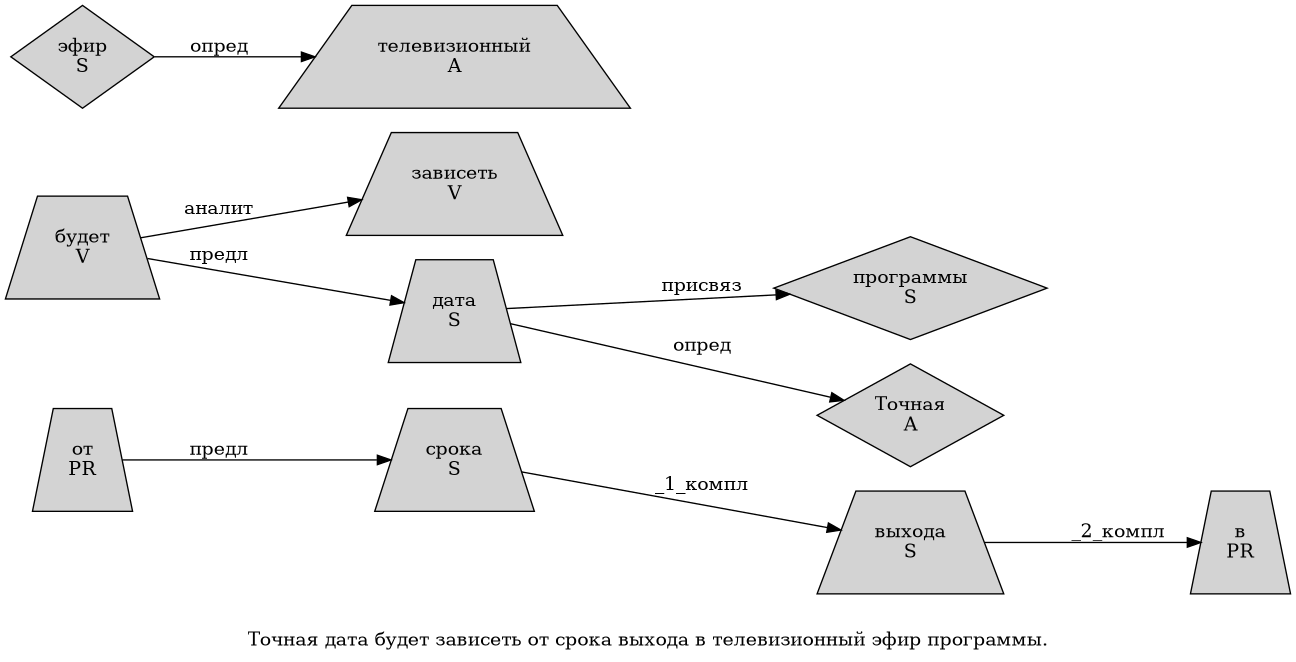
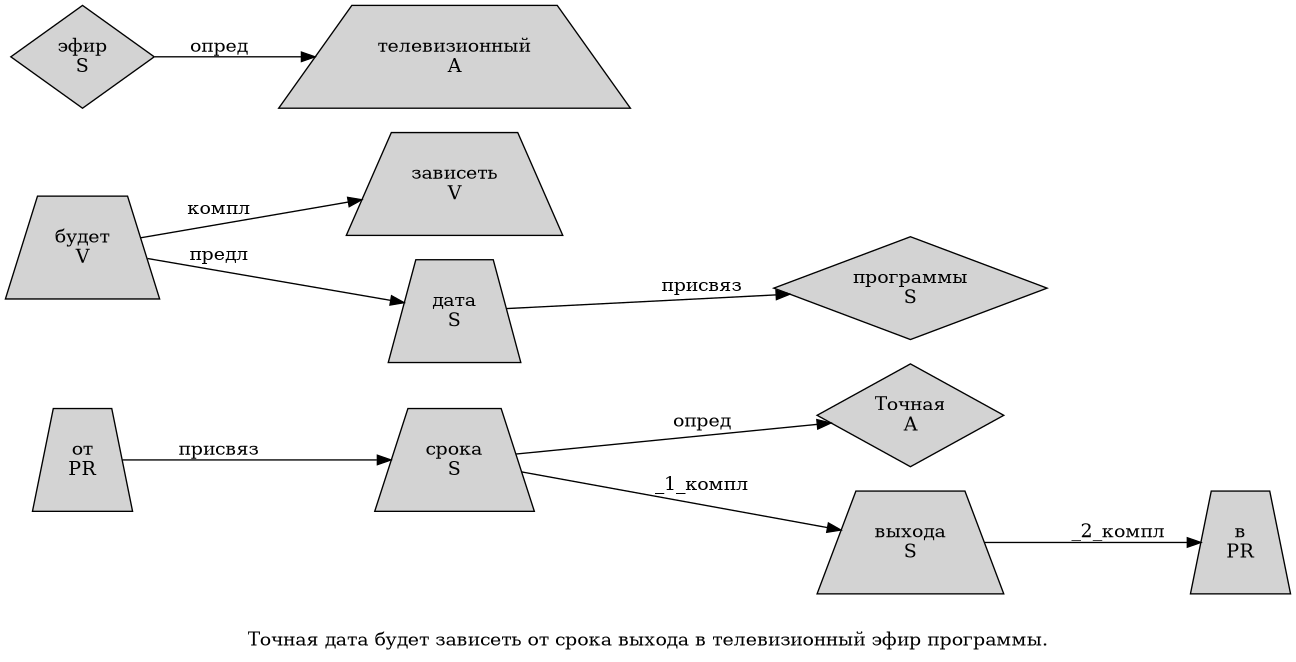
(219, 209) -> (219, 209)
(670, 360) -> (667, 439)
(219, 450) -> (219, 450)
